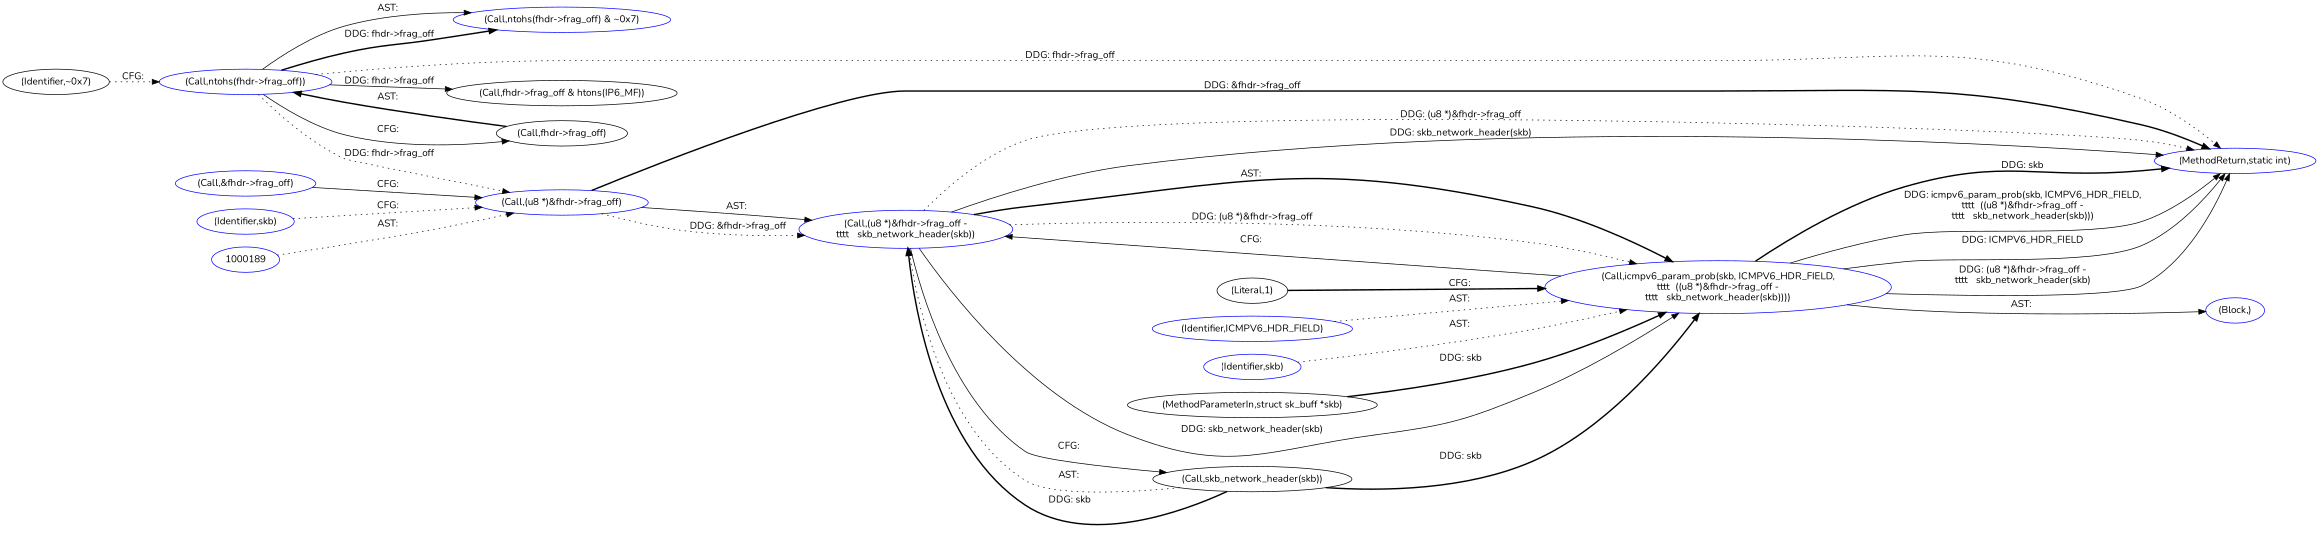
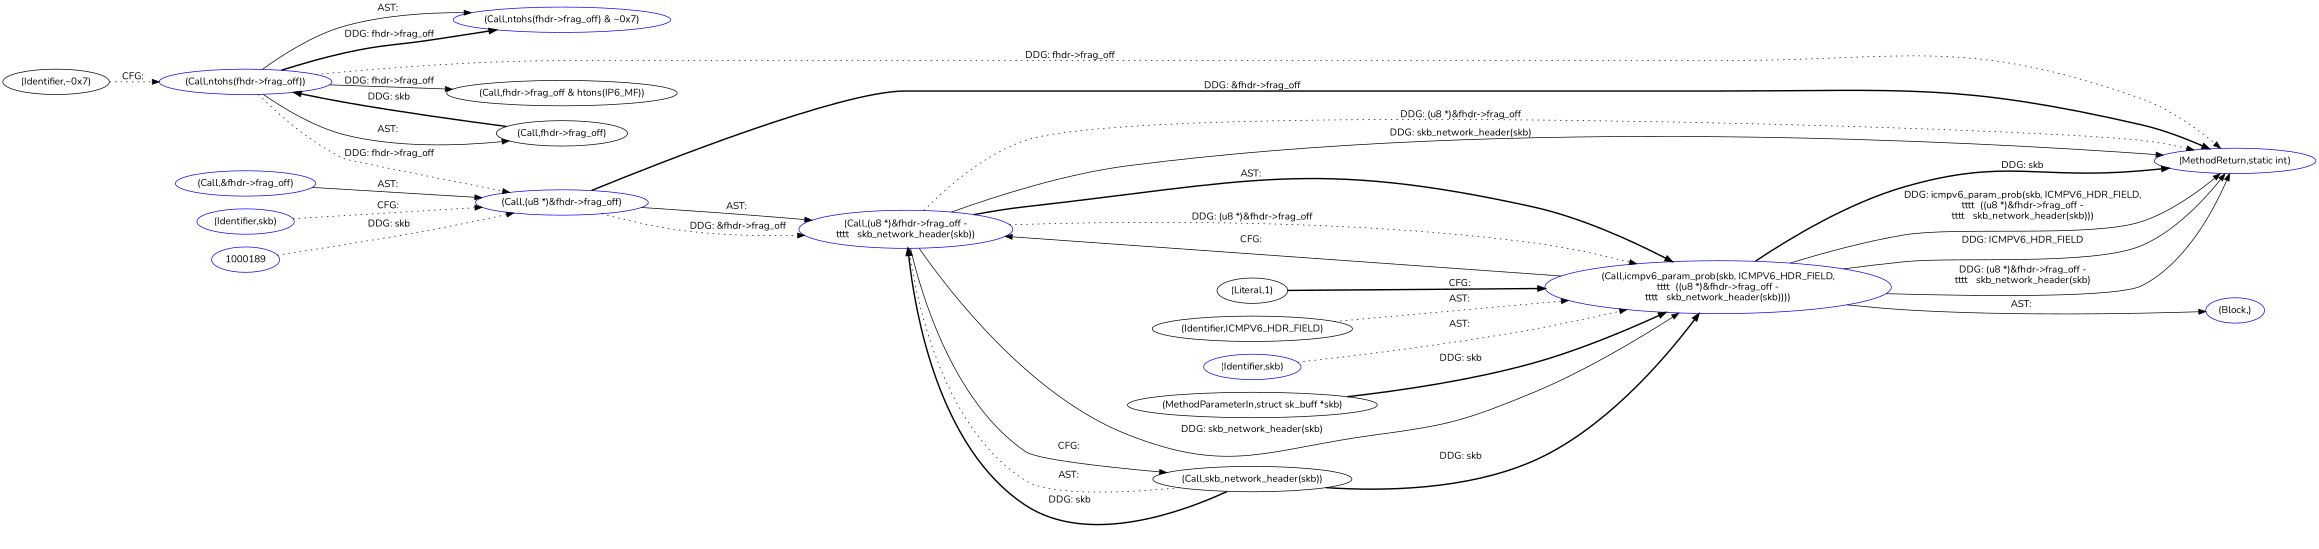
(389, 97) -> (389, 97)
(389, 129) -> (389, 129)
(389, 185) -> (389, 185)
(389, 224) -> (389, 224)
(1252, 329) -> (1252, 329)
